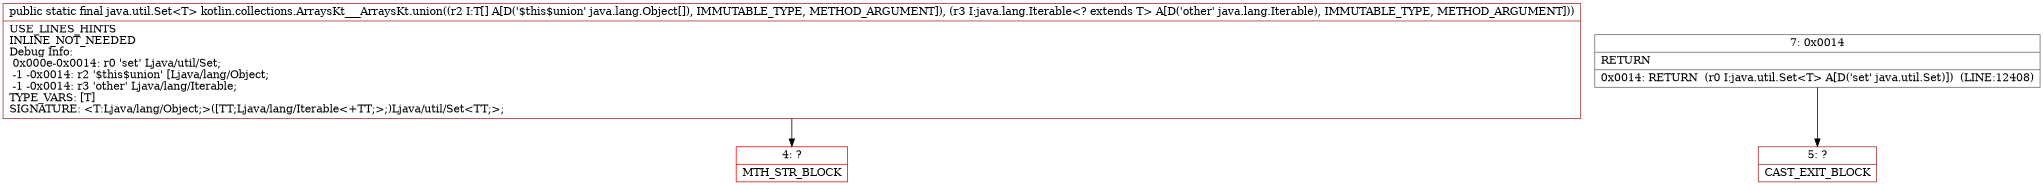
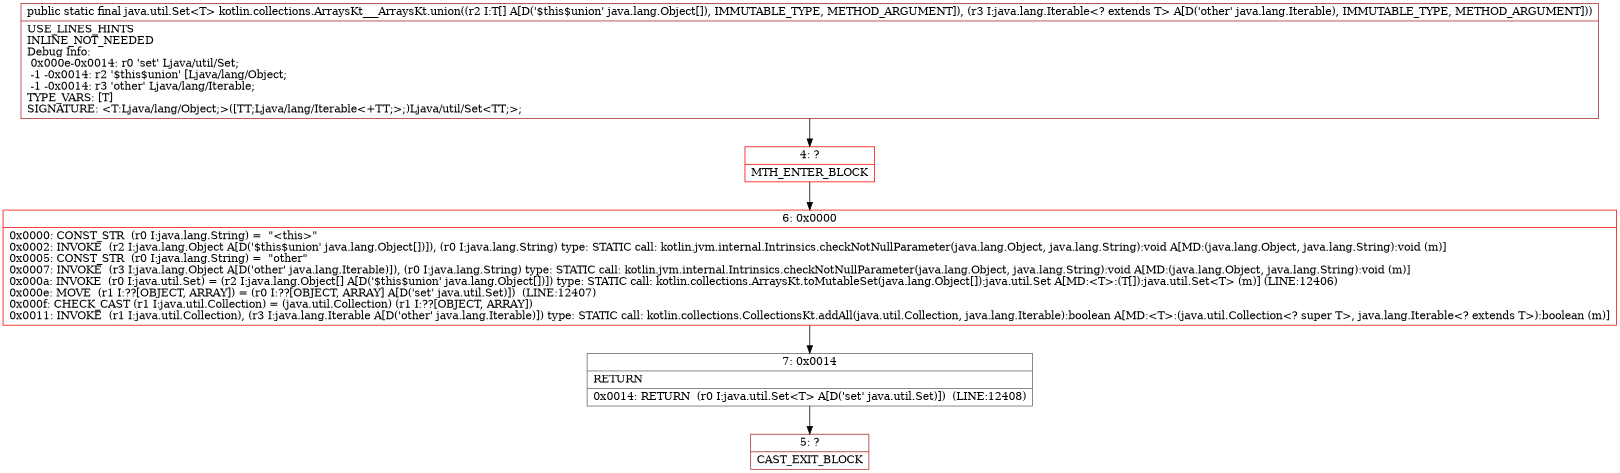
(792, 173) -> (810, 173)
none -> (810, 268)
